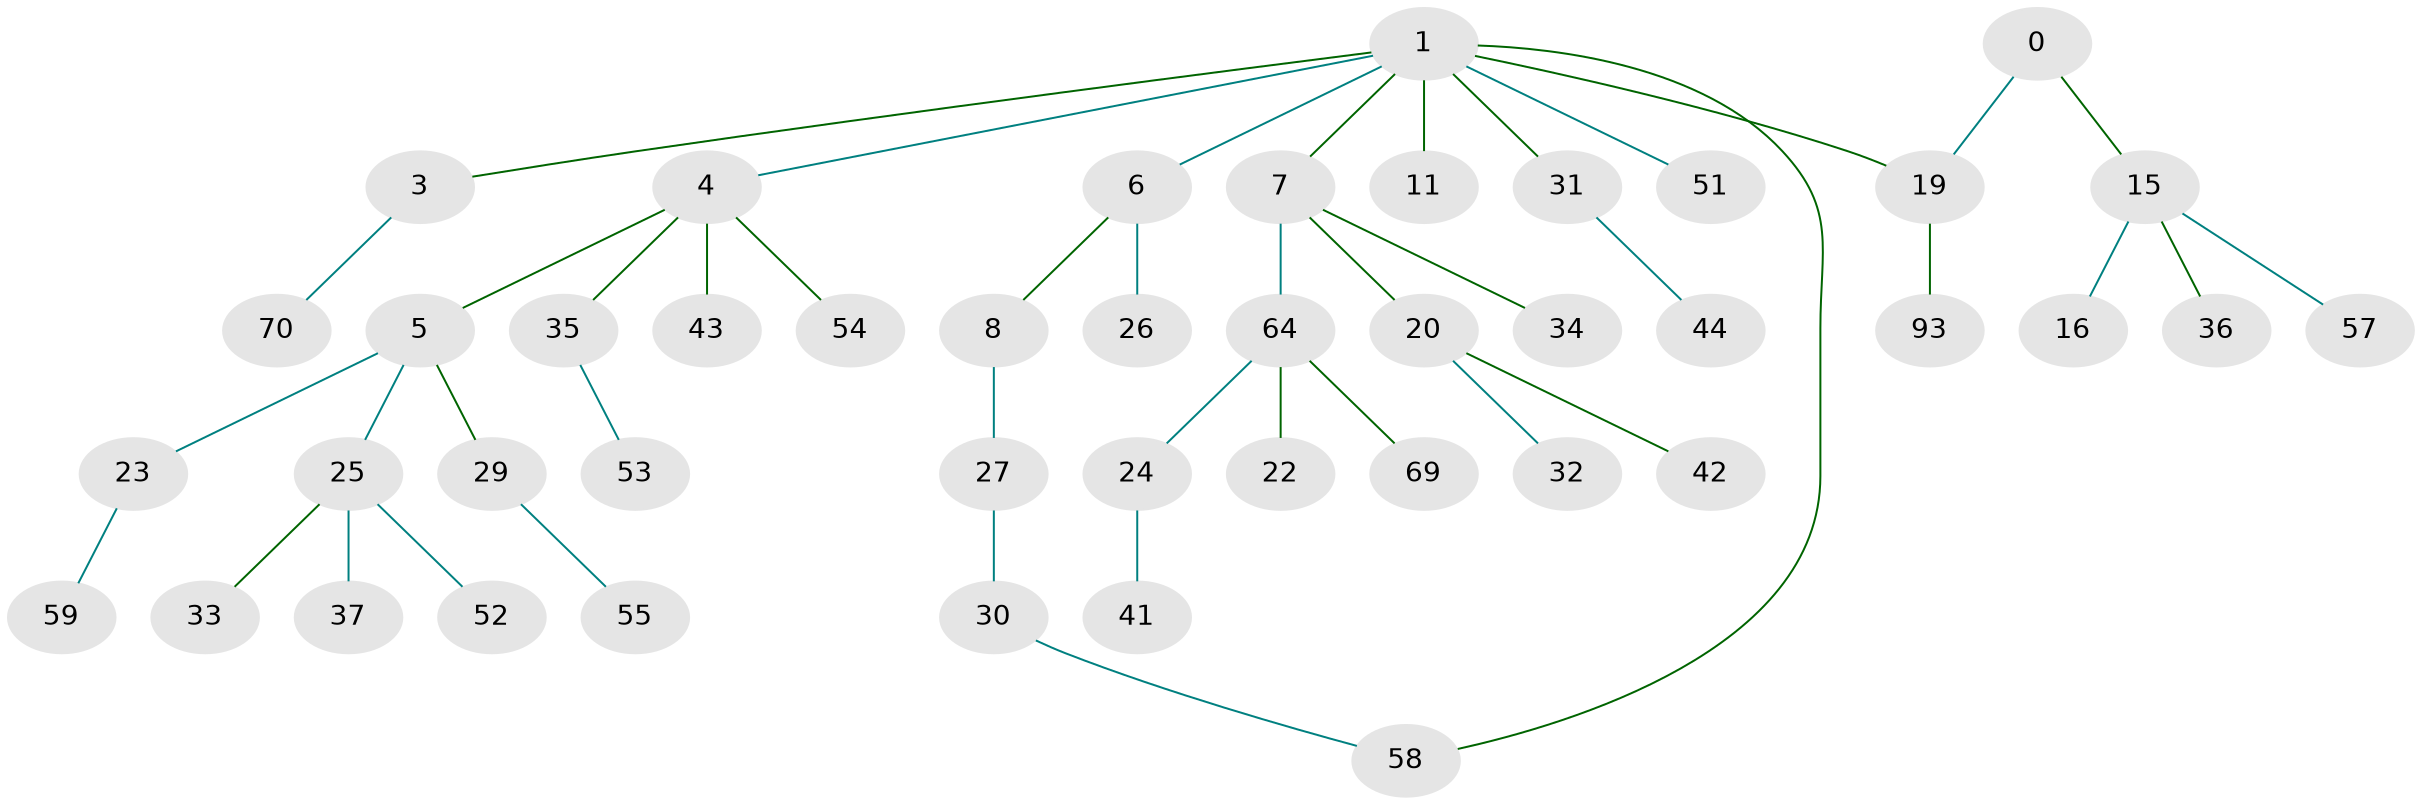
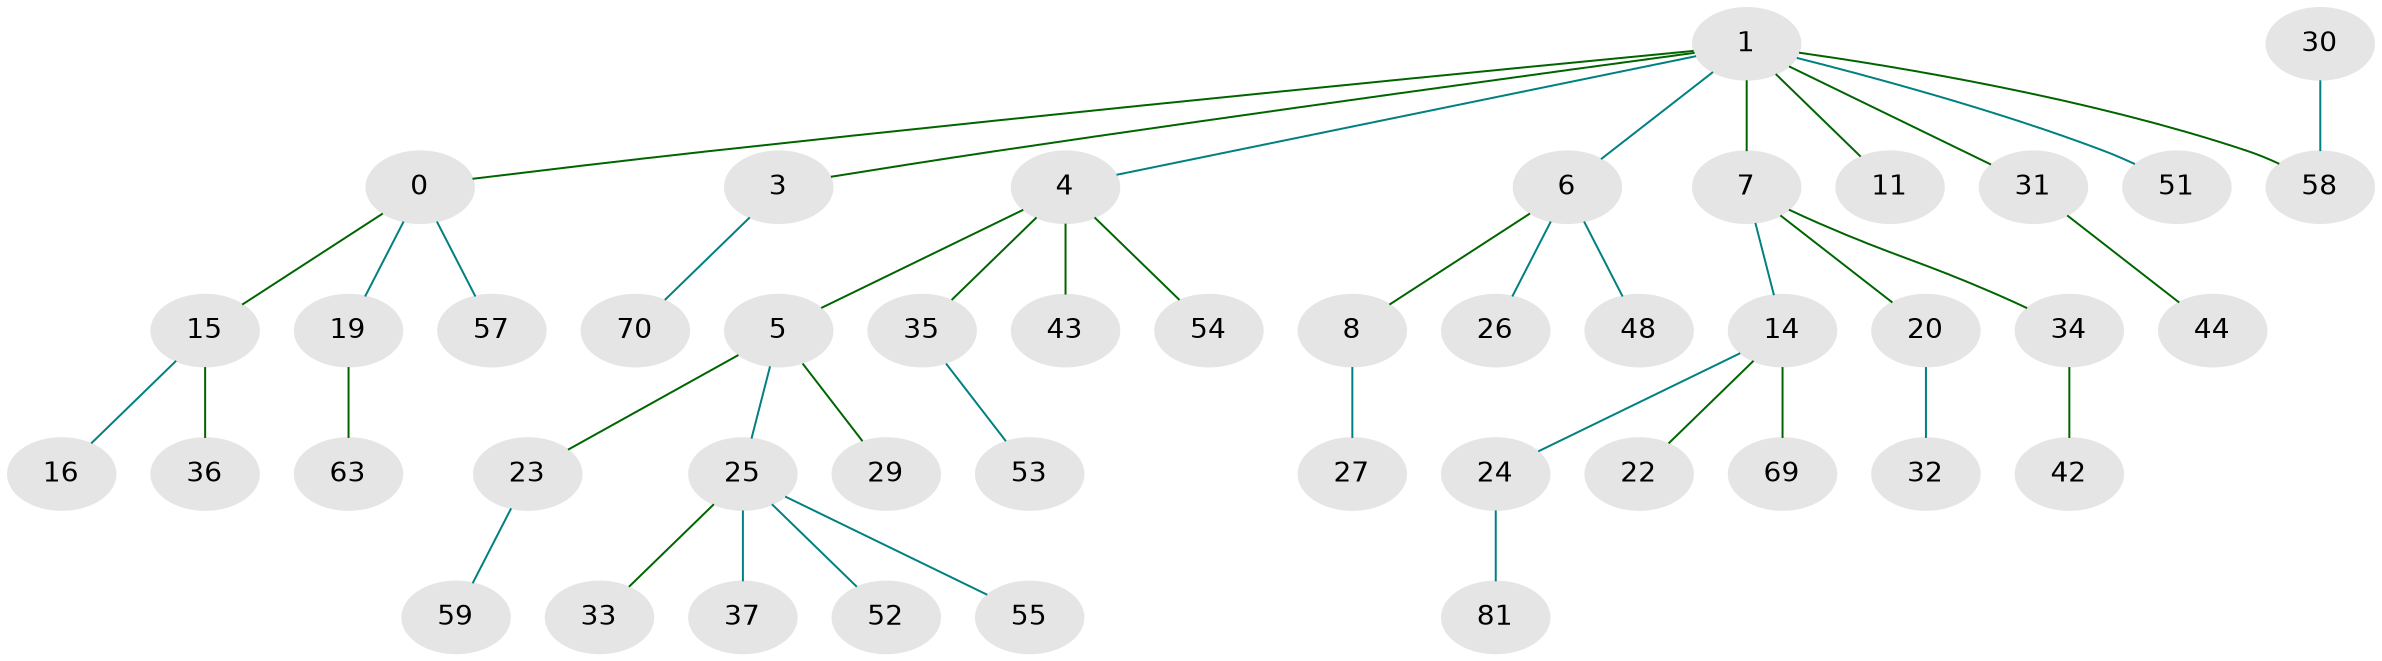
(1683, 104) -> (1083, 112)
(1639, 259) -> (2123, 259)
(2253, 259) -> (456, 259)
(1281, 331) -> (1783, 331)
none -> (1639, 331)
(1930, 331) -> (349, 474)
(277, 402) -> (653, 402)
(1567, 402) -> (2069, 403)
(563, 546) -> (886, 546)
(994, 546) -> none
(1137, 617) -> (1496, 617)
